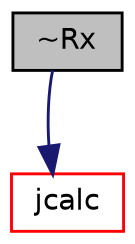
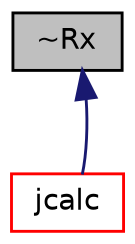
(48, 108) -> (87, 137)
